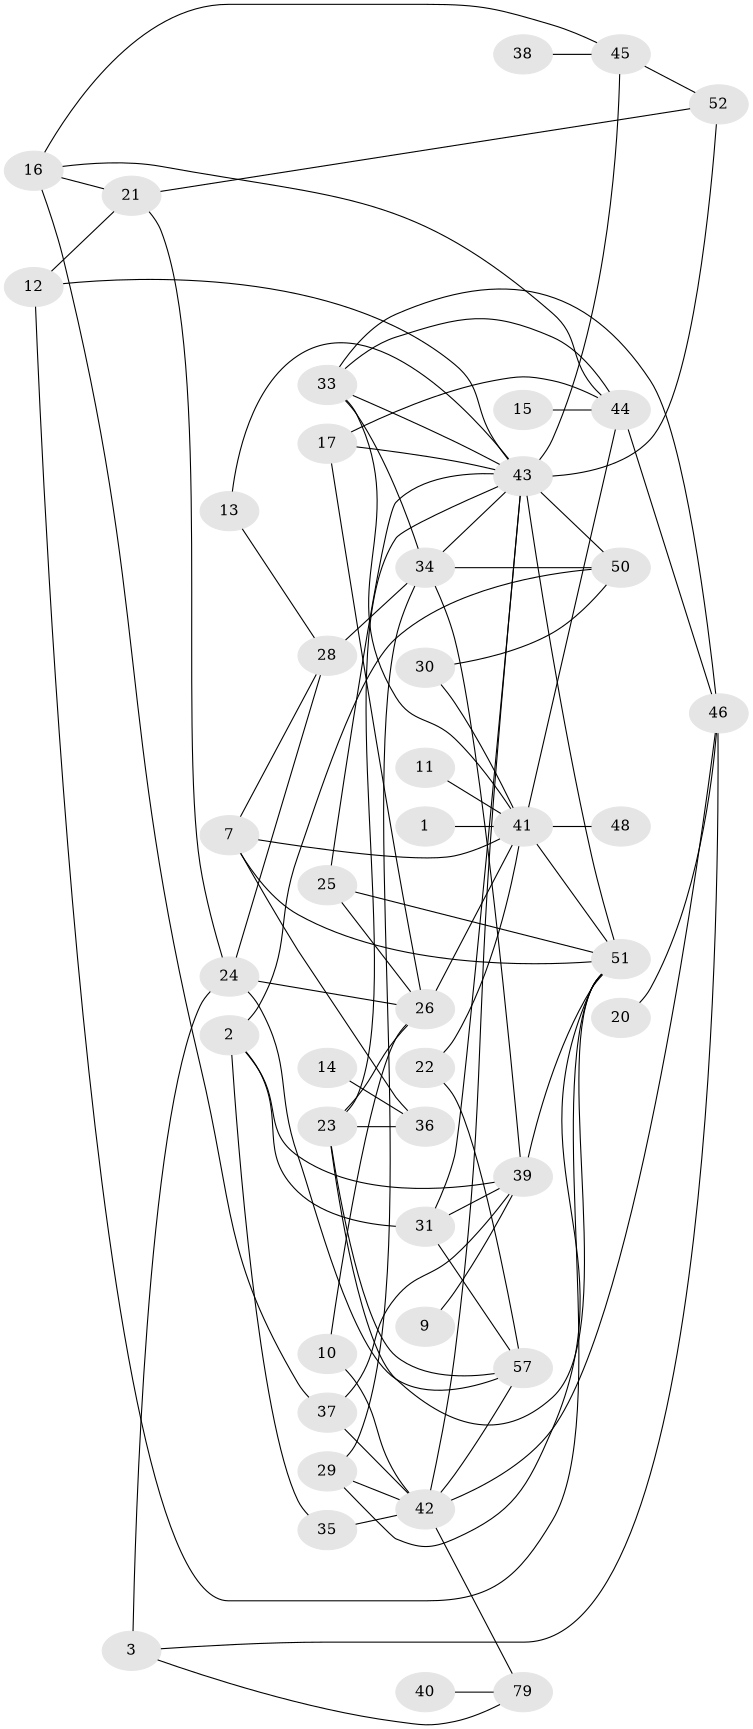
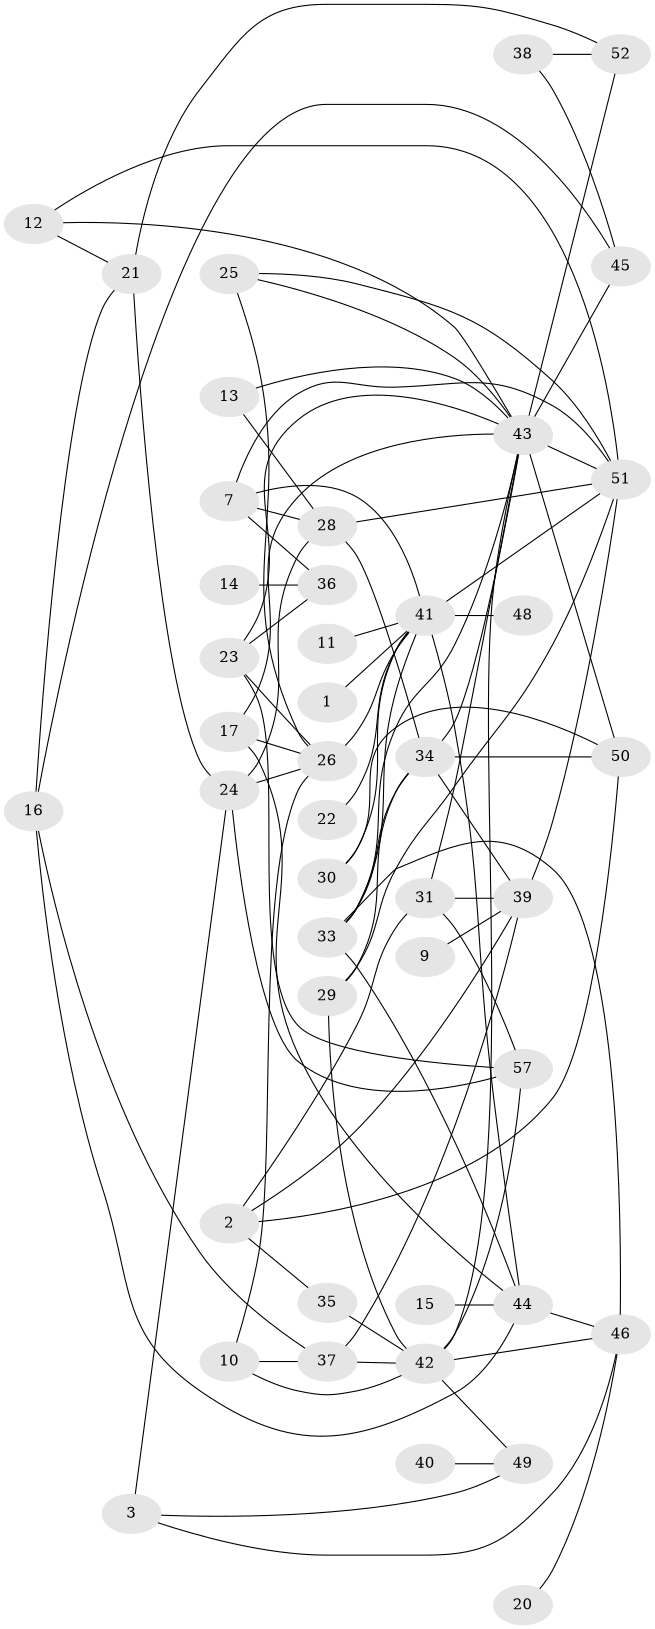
(670, 79) -> (572, 54)
(489, 1206) -> none
none -> (279, 1362)
(556, 1392) -> (474, 503)
(523, 1692) -> (523, 1464)
